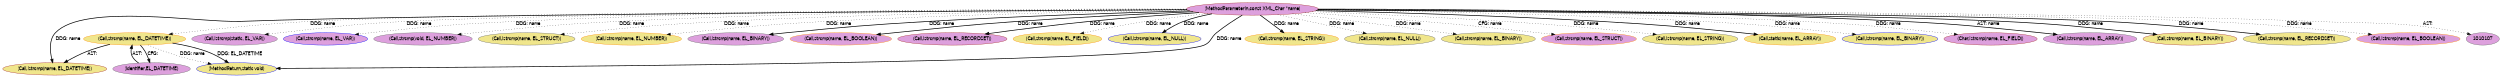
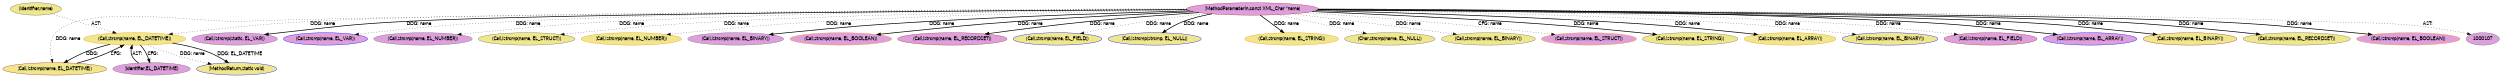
none -> (36, 9)
(605, 15) -> (605, 15)
(498, 18) -> (498, 18)
(2106, 18) -> (2106, 18)
(1483, 20) -> (1483, 20)
(1988, 24) -> (1988, 24)
(423, 39) -> (423, 39)
(1057, 39) -> (1057, 39)
(1155, 39) -> (1155, 39)
(1390, 39) -> (1390, 39)
(1790, 39) -> (1790, 39)
(1991, 39) -> (1991, 39)
(2090, 39) -> (2090, 39)
(2483, 39) -> (2483, 39)
(93, 54) -> (93, 54)
none -> (99, 56)
(767, 64) -> none
